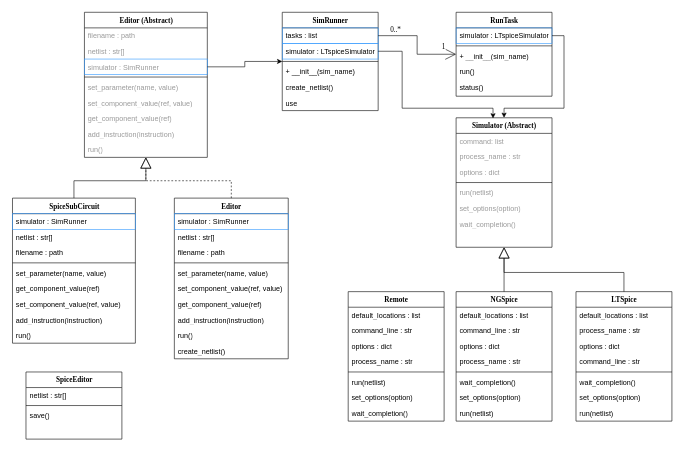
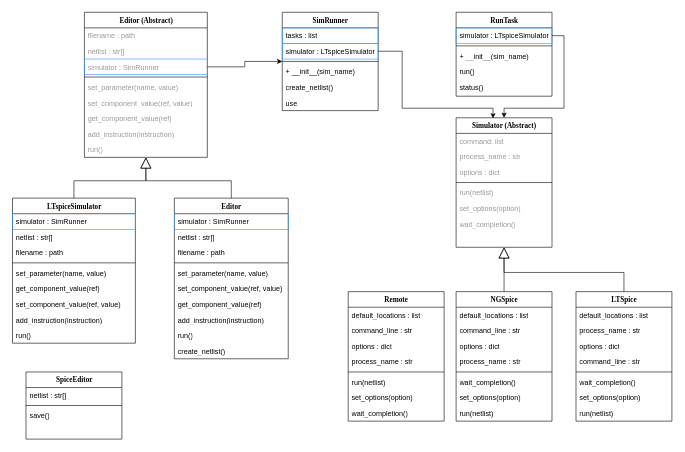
(417, 44) -> none
(196, 181) -> (196, 181)
(74, 207) -> (74, 207)
